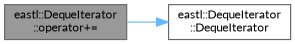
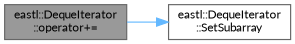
(230, 22) -> (230, 22)
